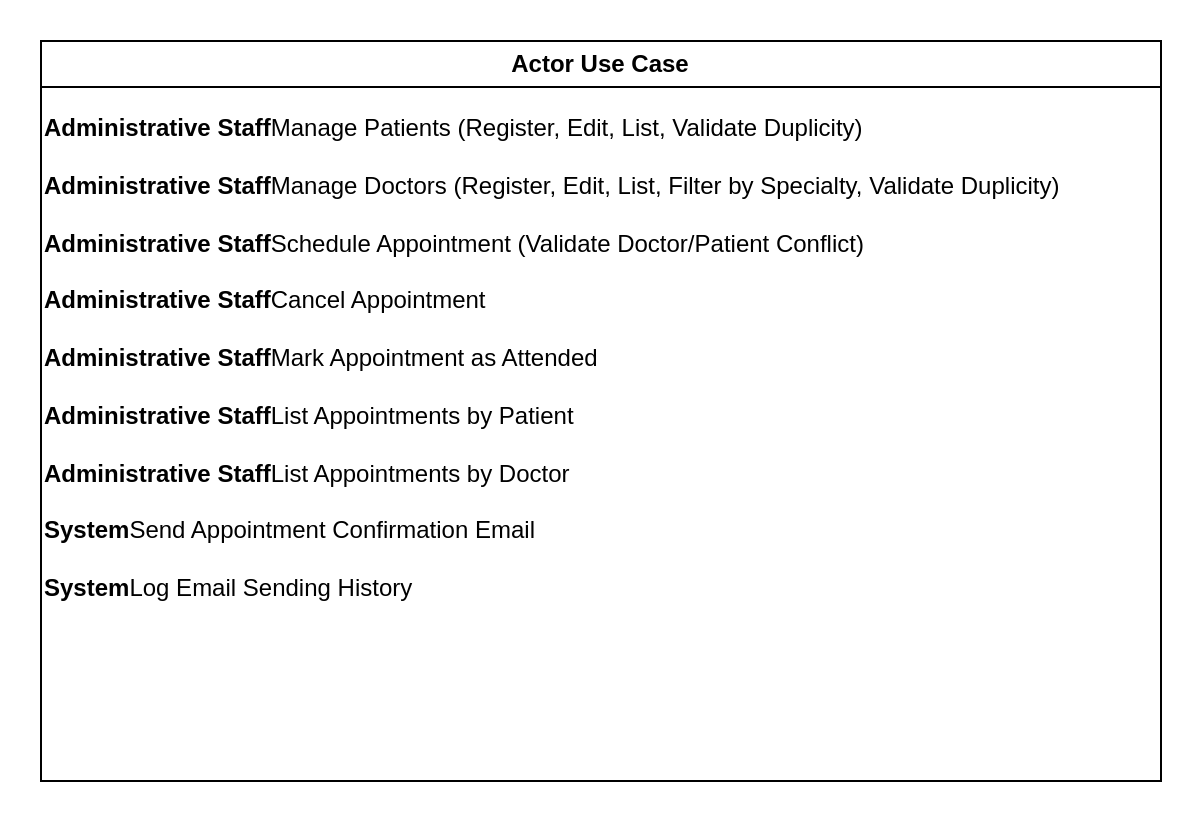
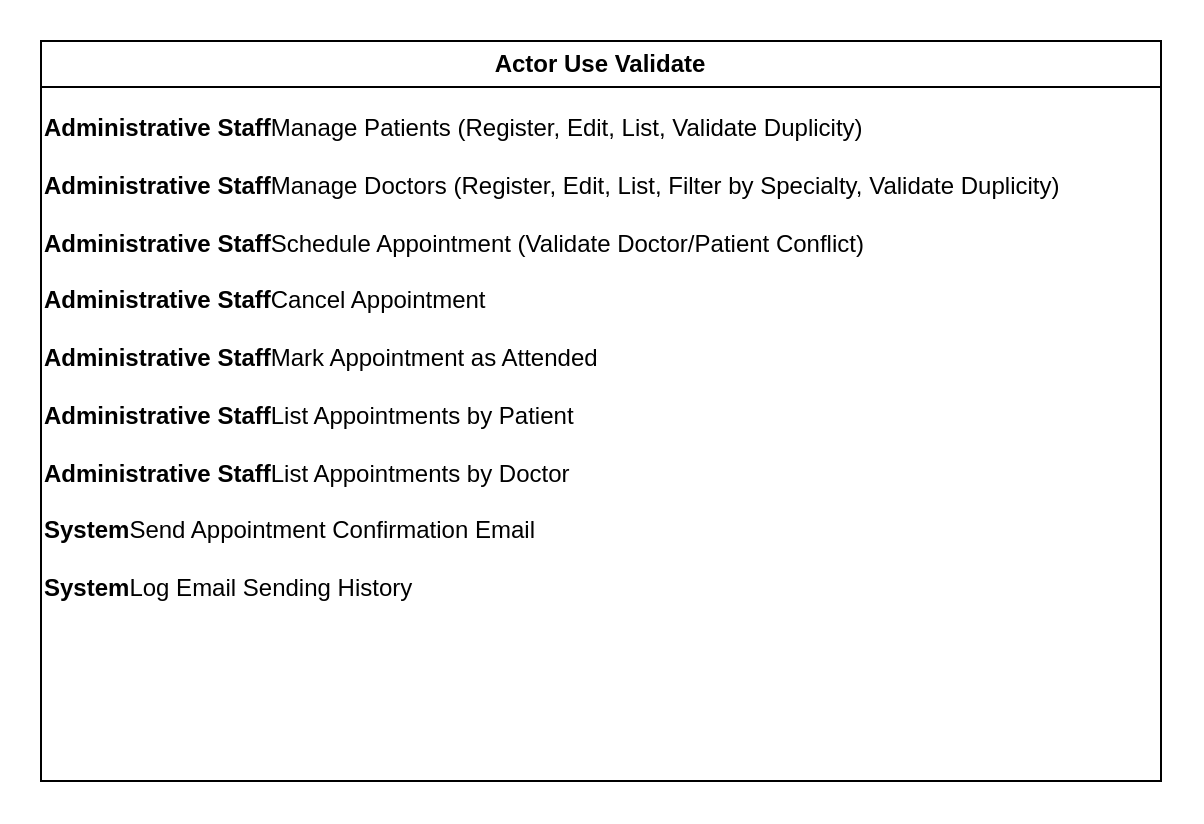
(601, 65) -> (601, 65)
